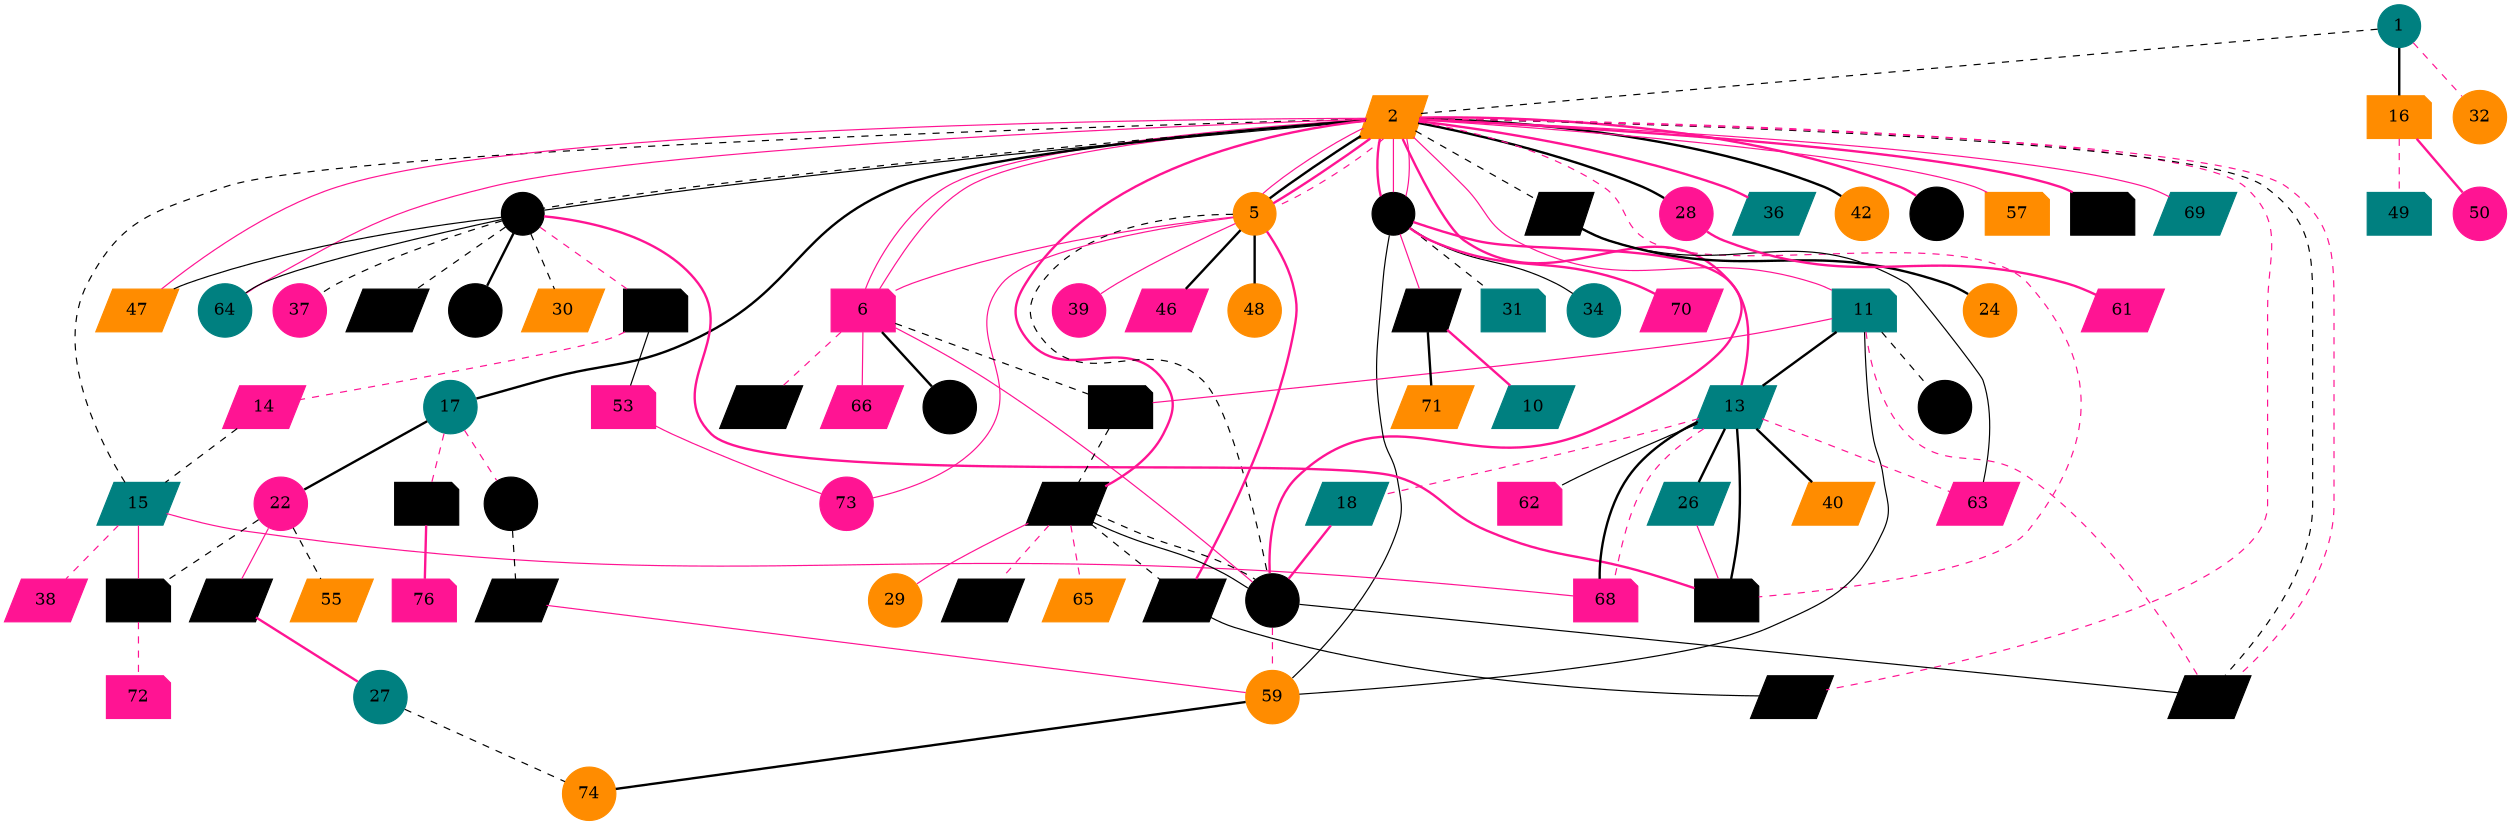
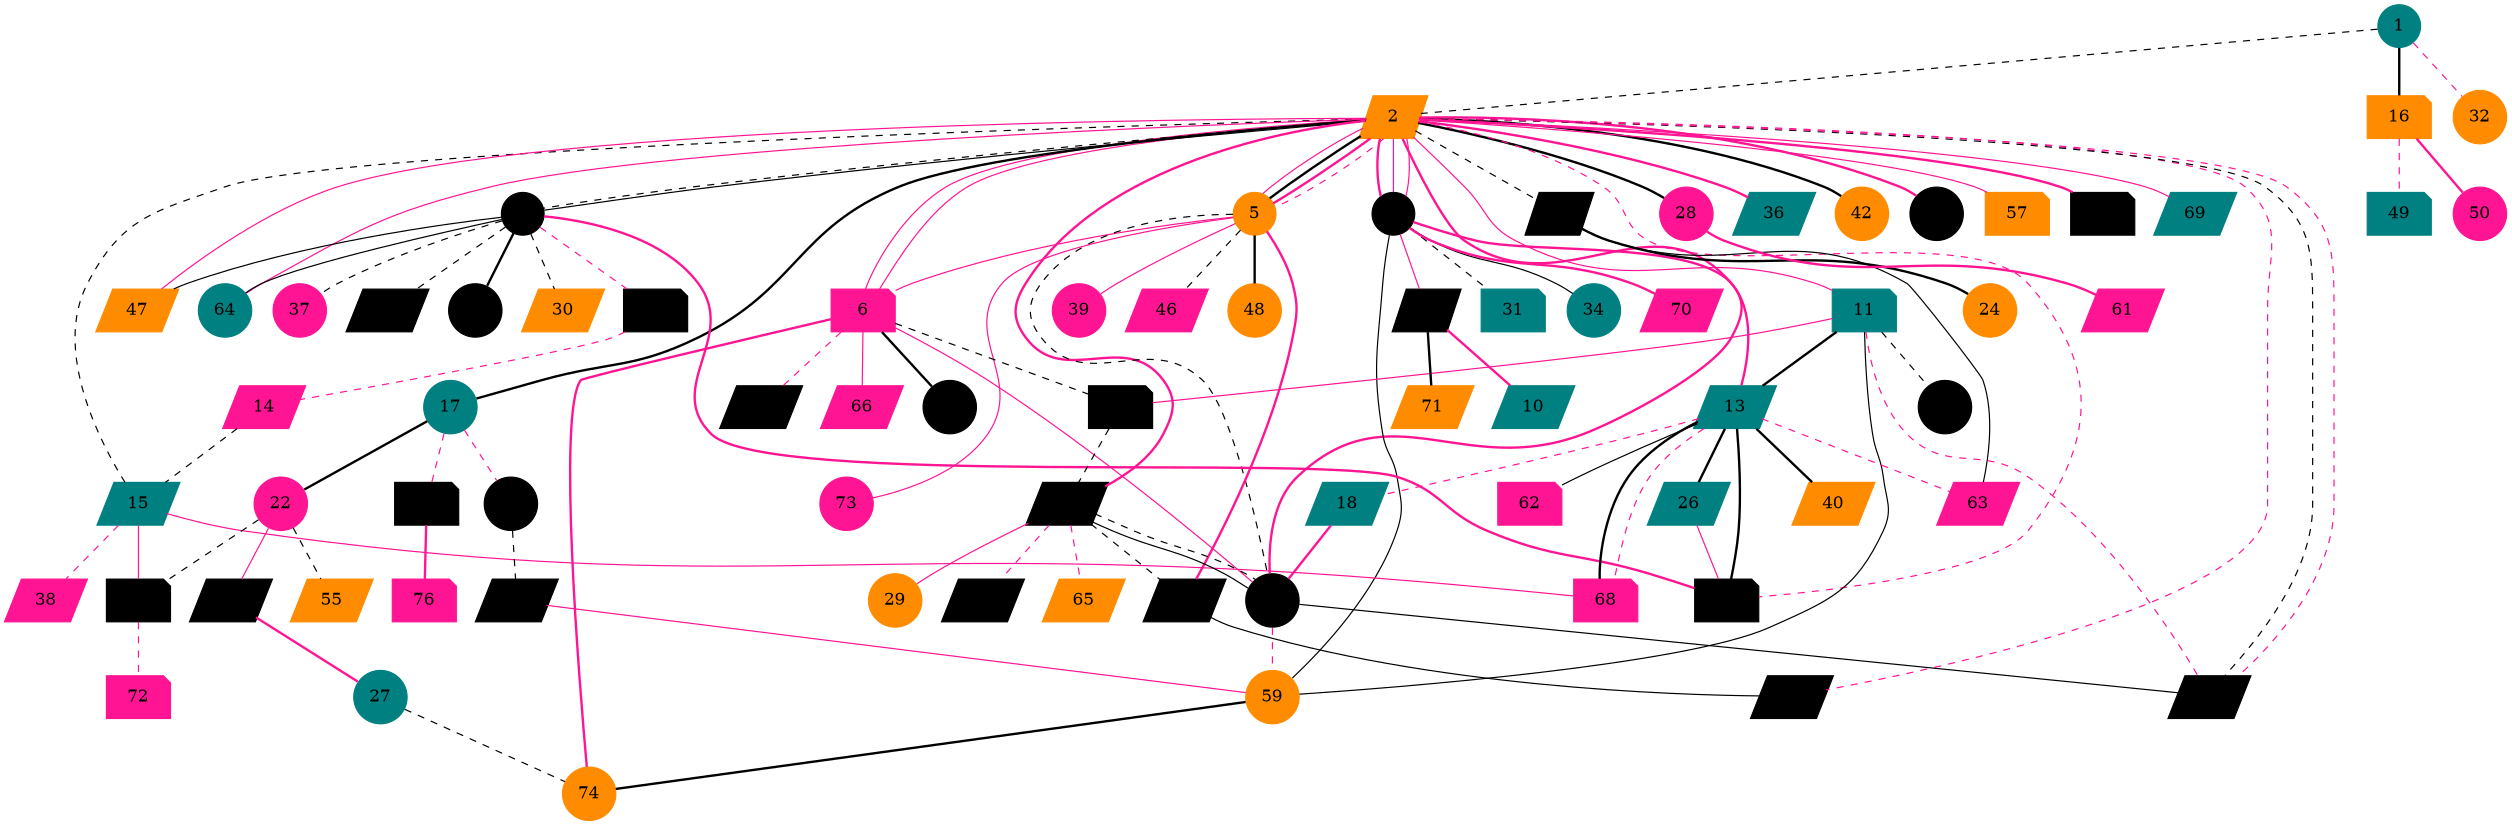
(1213, 260) -> (1213, 260)
(624, 407) -> none
none -> (571, 444)
